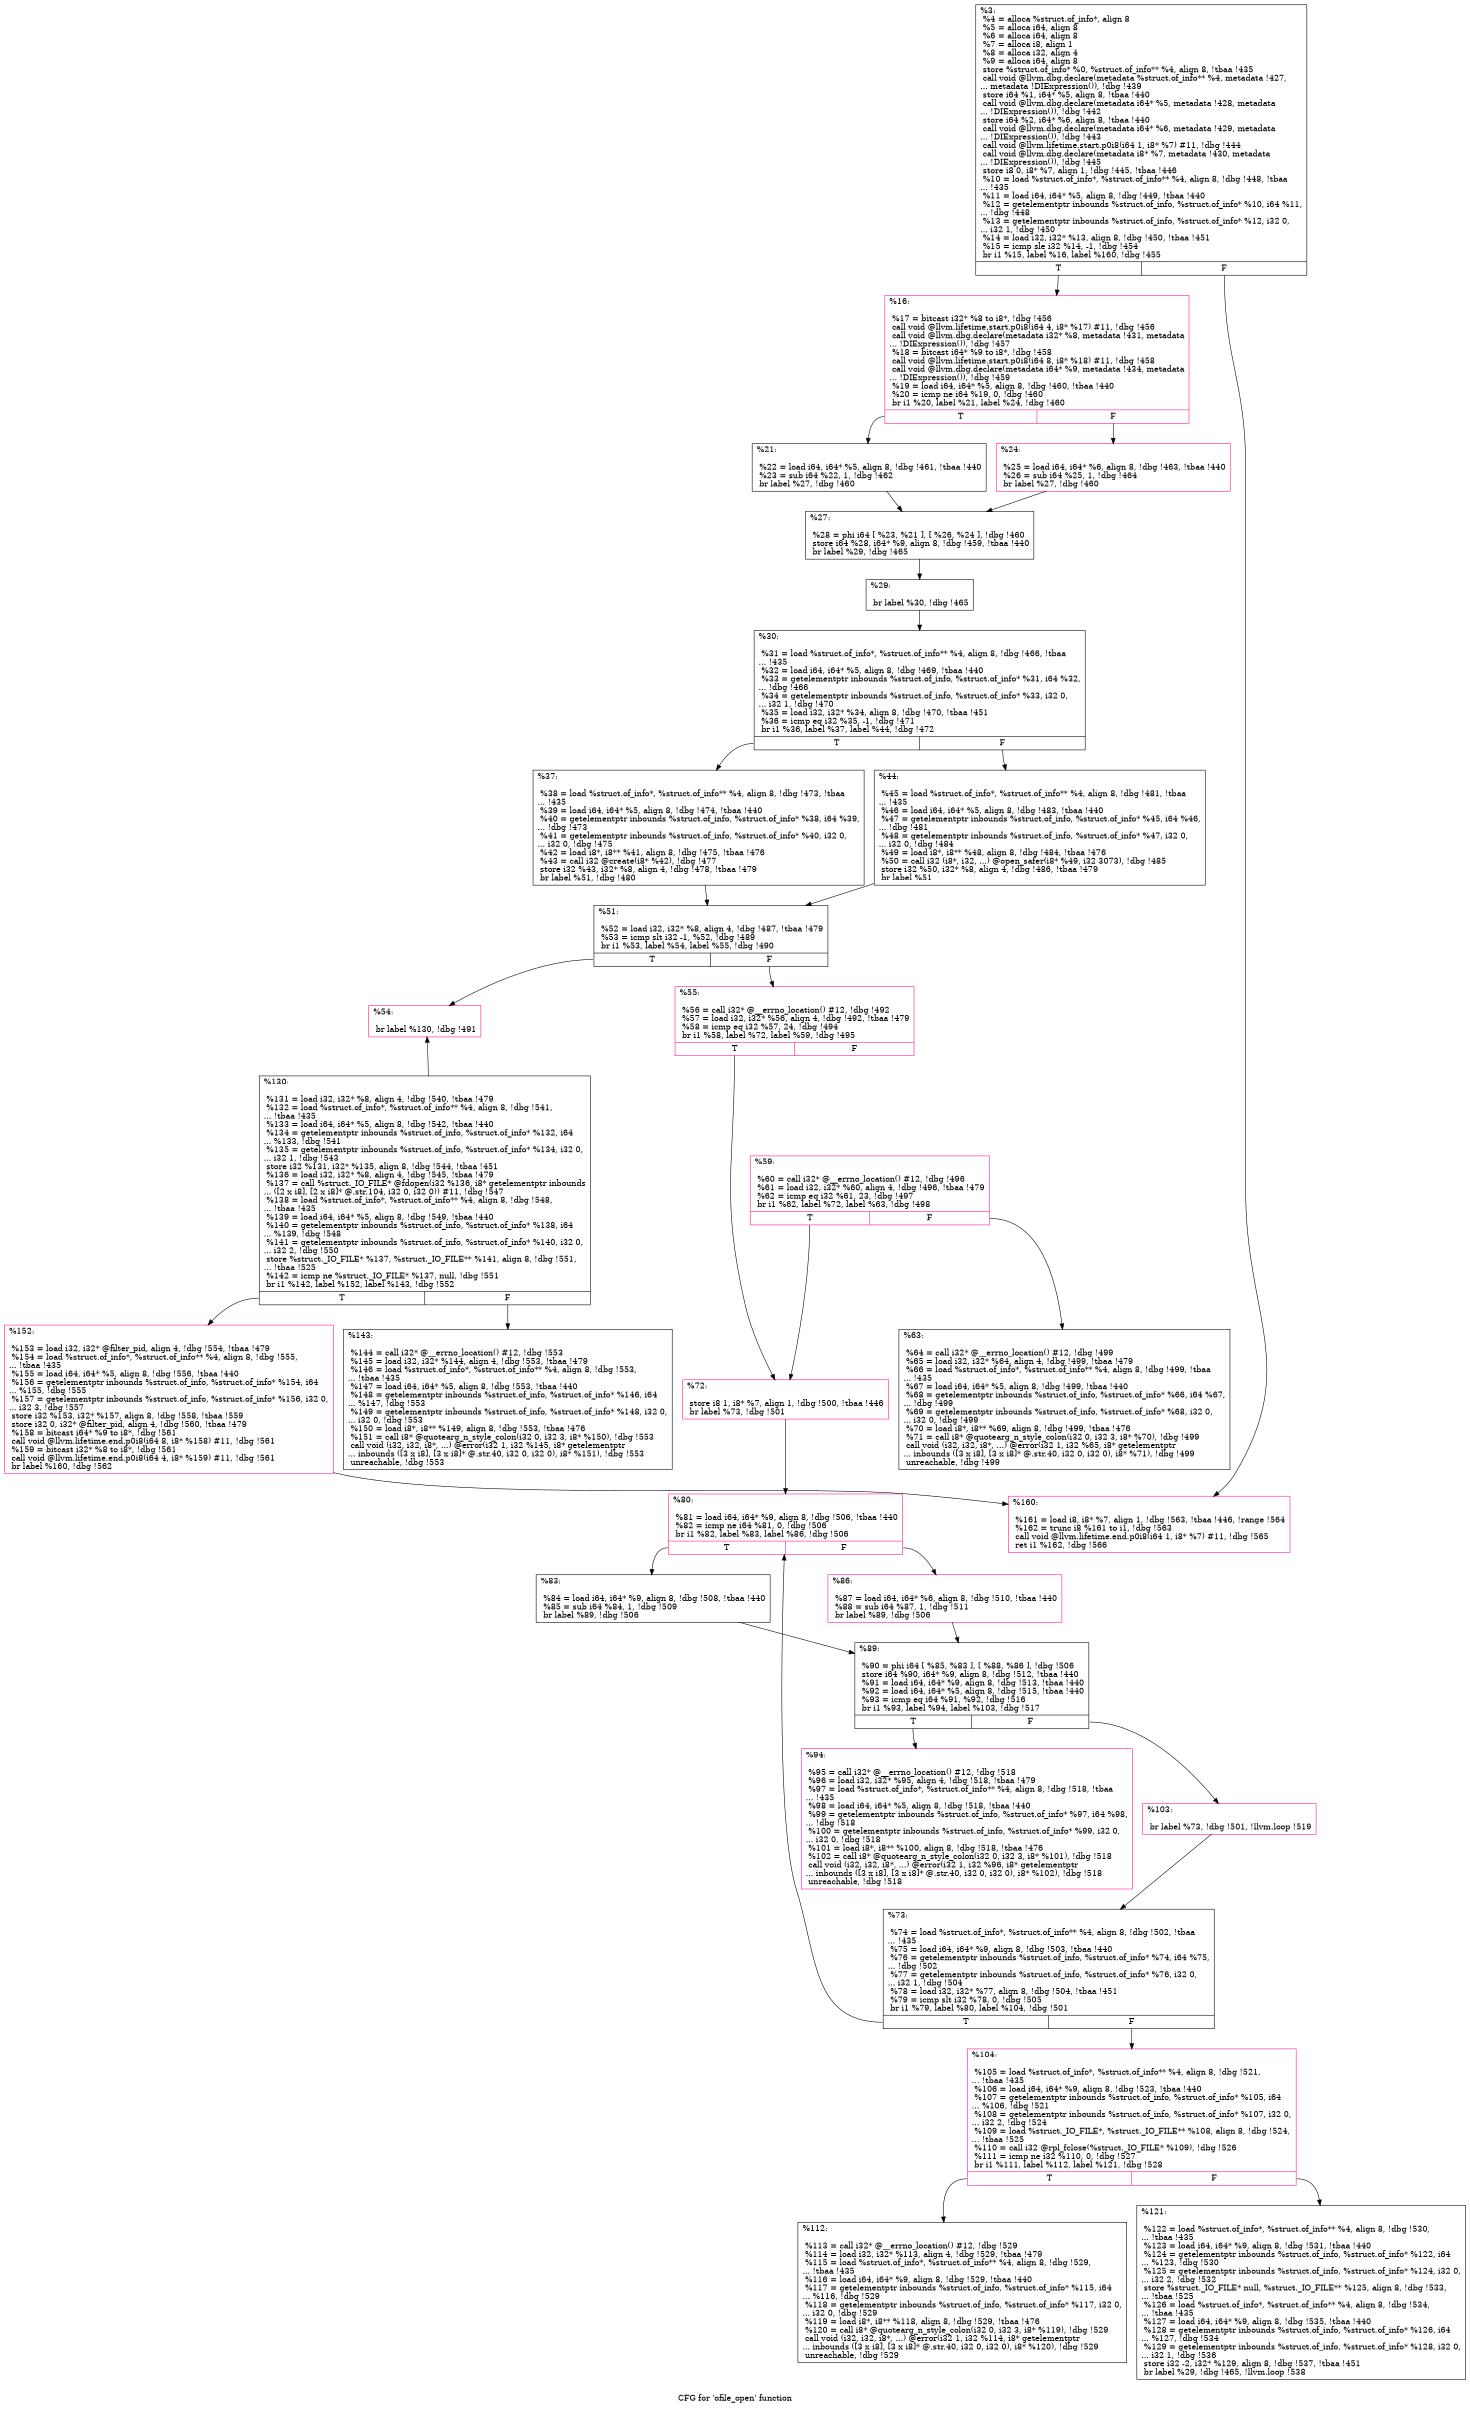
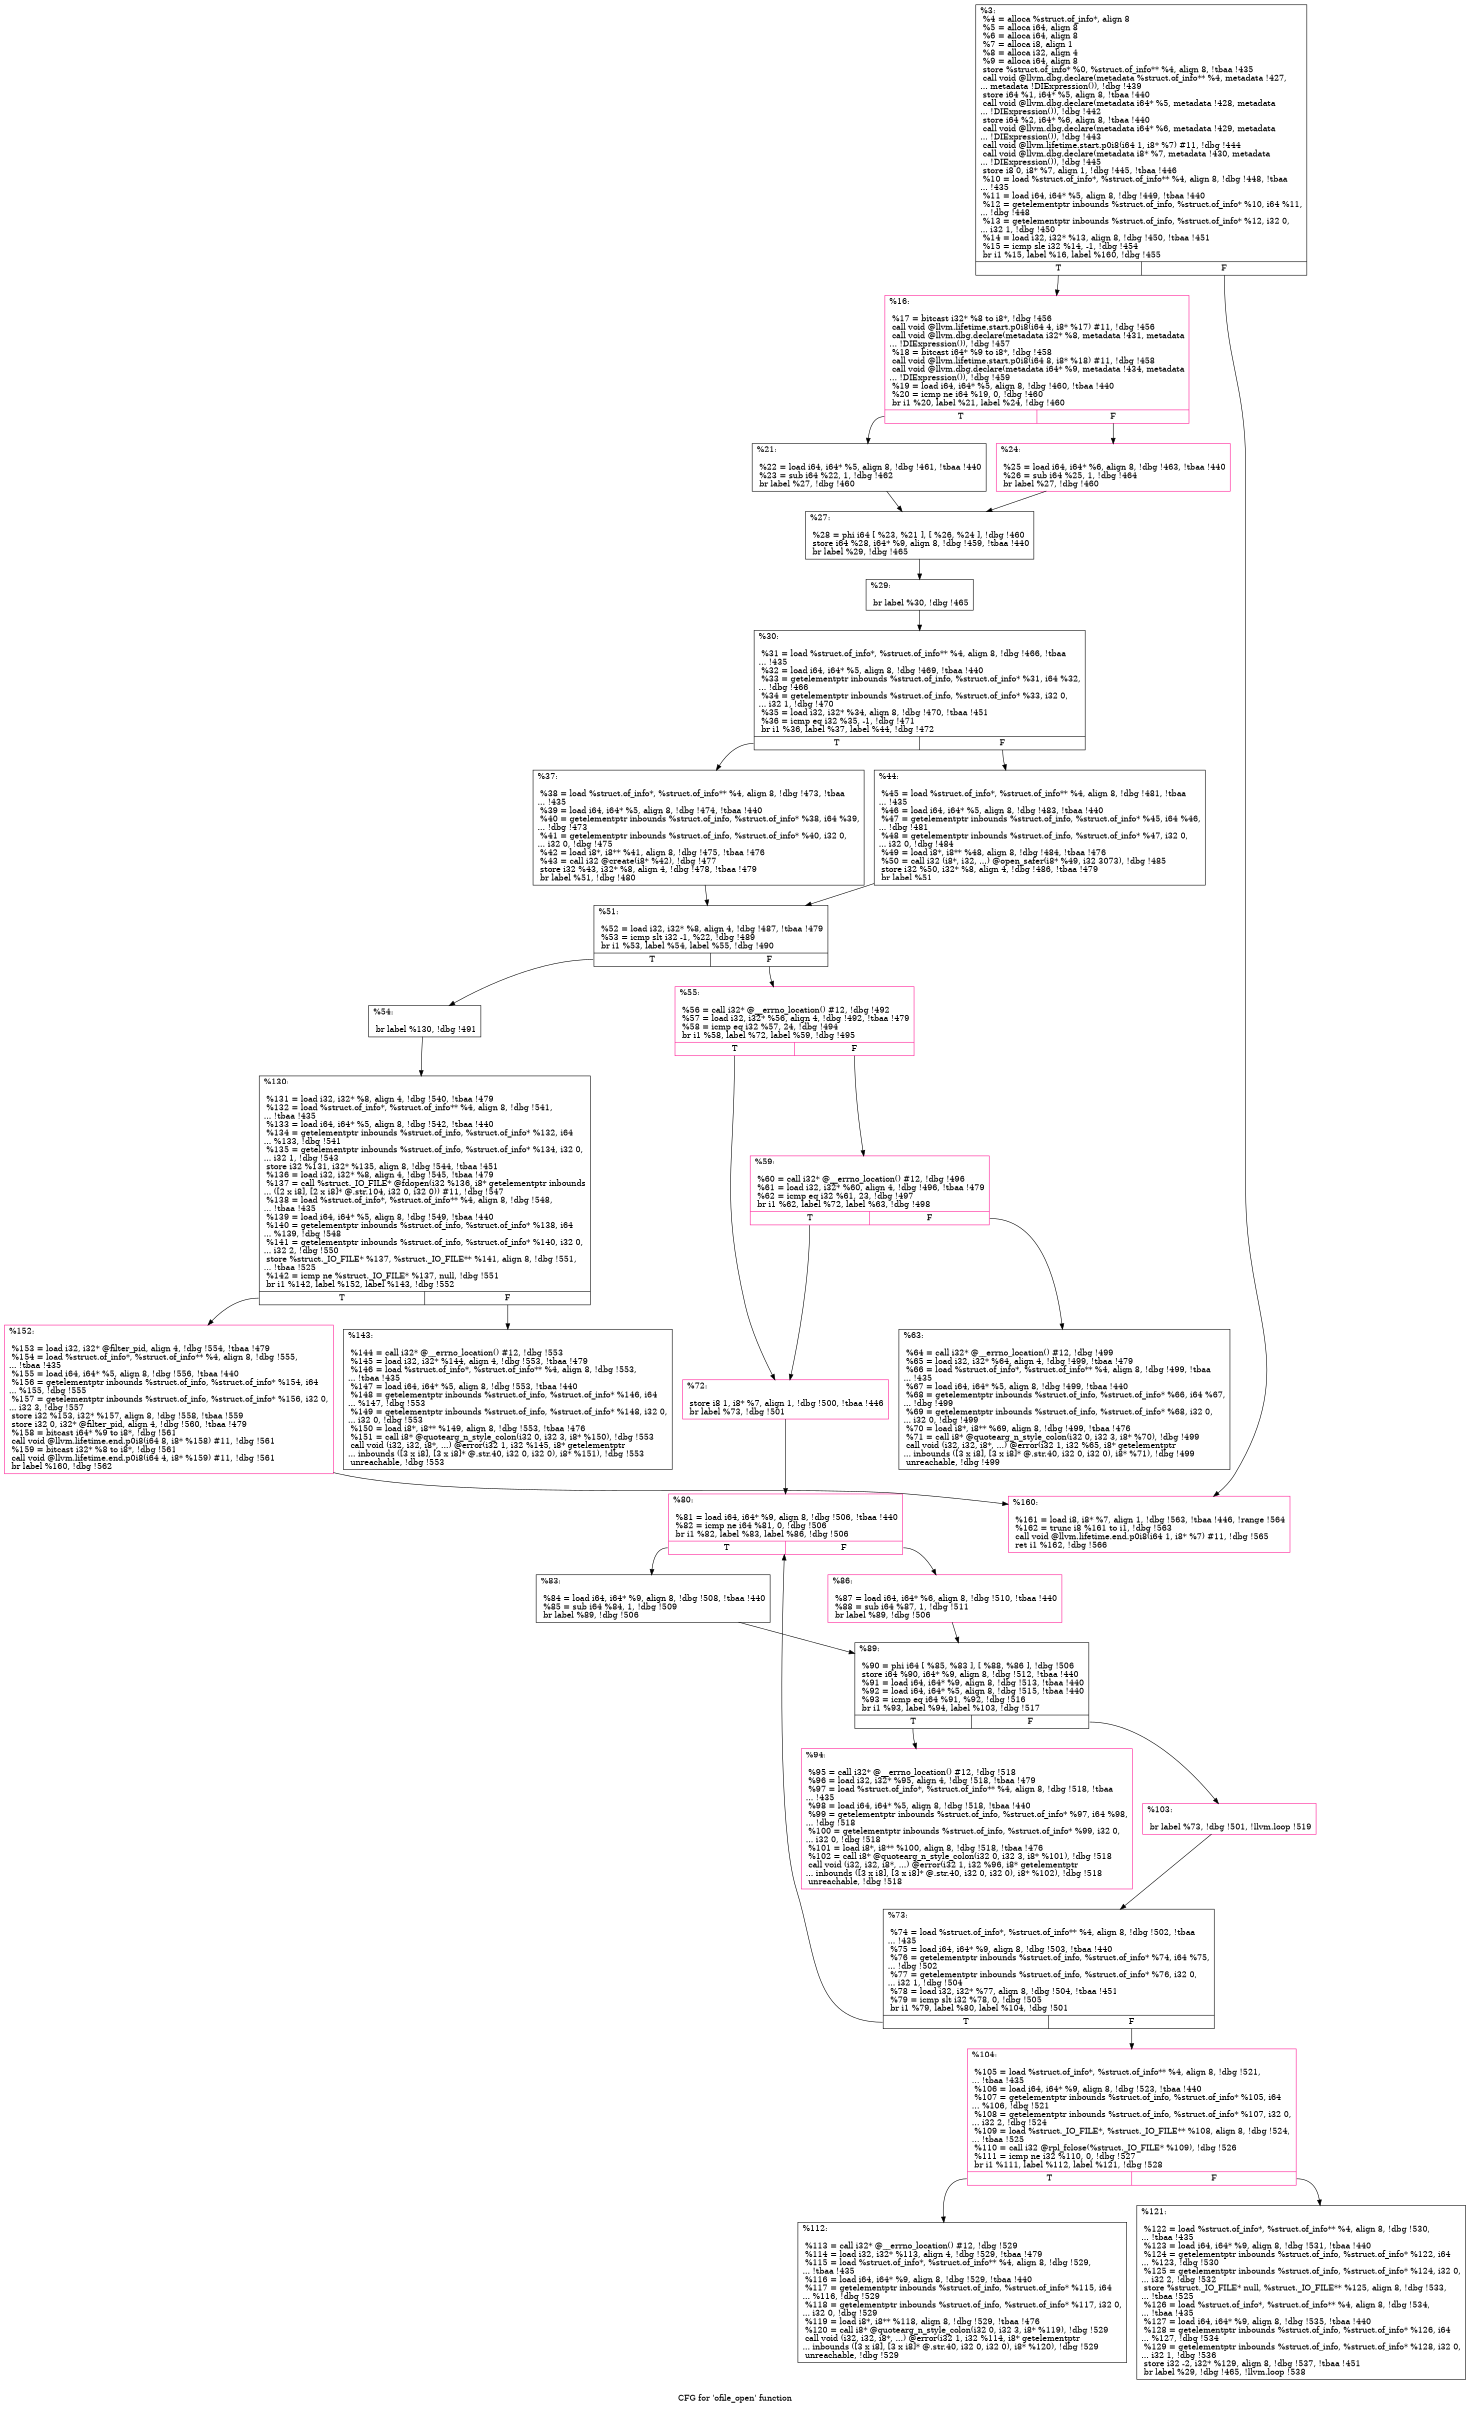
(677, 938) -> (677, 938)
(425, 1021) -> (425, 1021)
(428, 1059) -> (422, 1054)
none -> (857, 1103)
